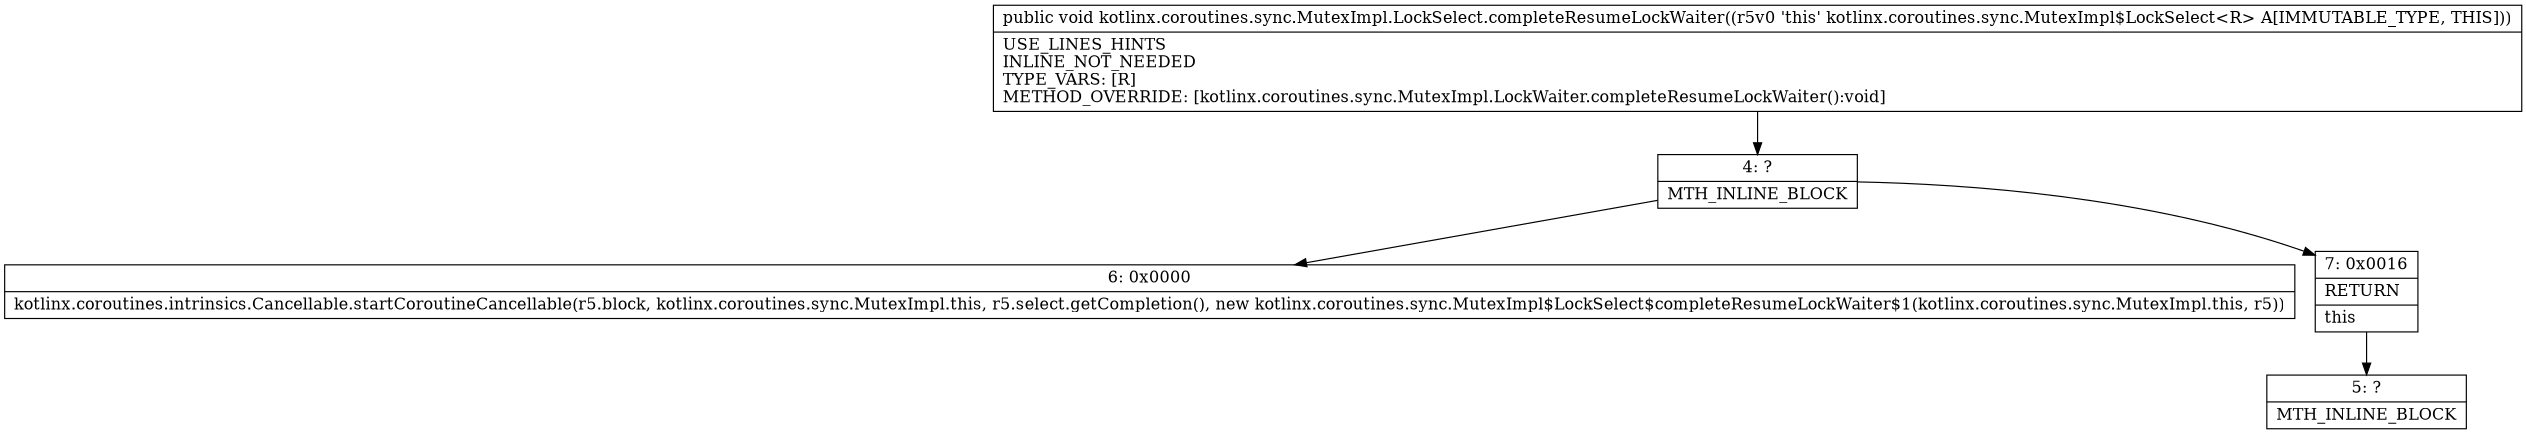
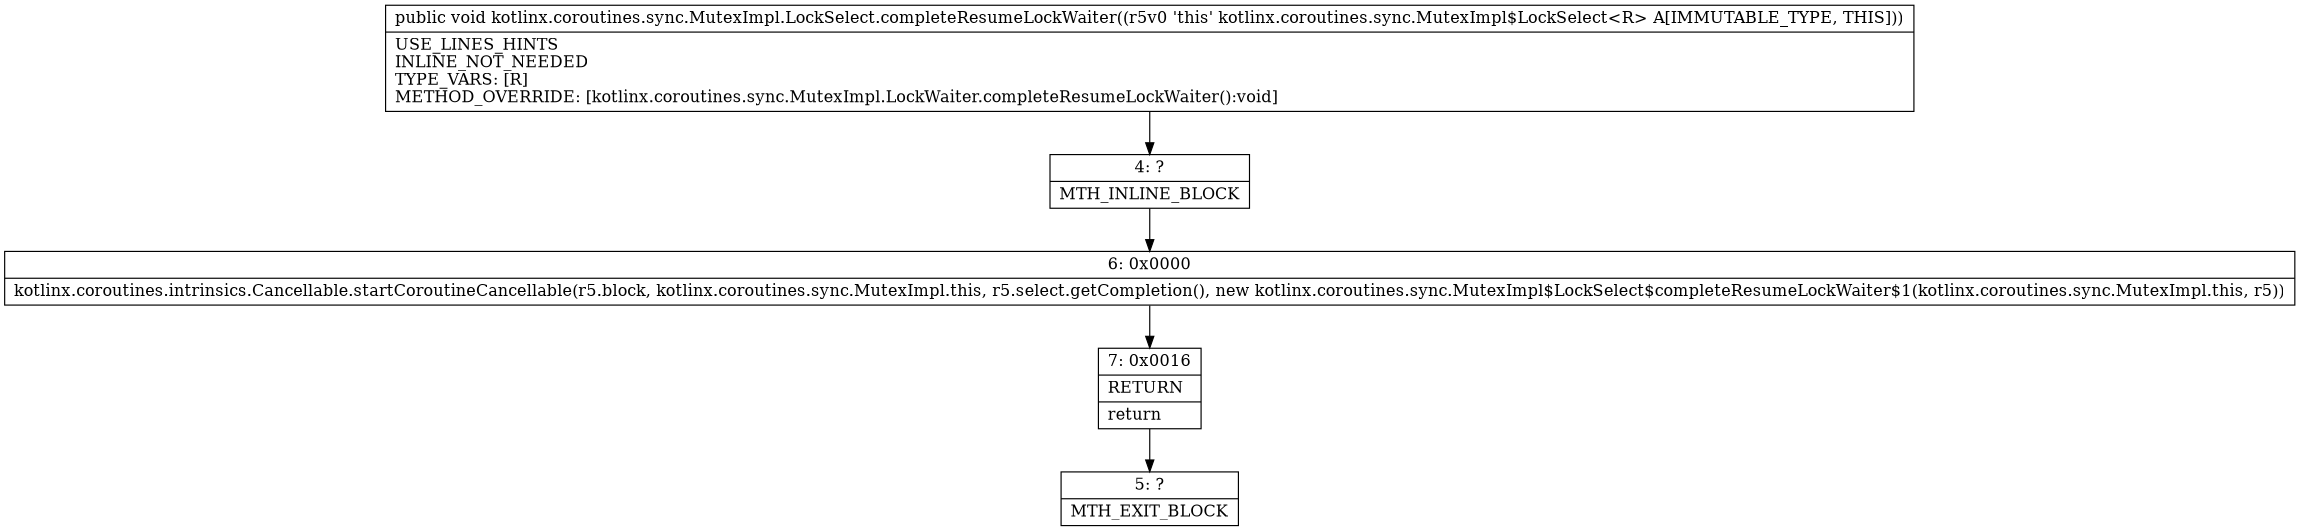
(2083, 200) -> (1150, 321)
(2341, 318) -> (1135, 415)
(2367, 415) -> (1150, 512)
